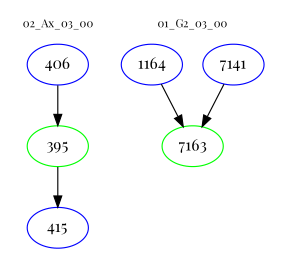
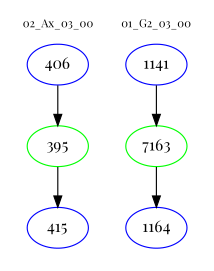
(233, 65) -> (156, 65)
(170, 100) -> (156, 181)
